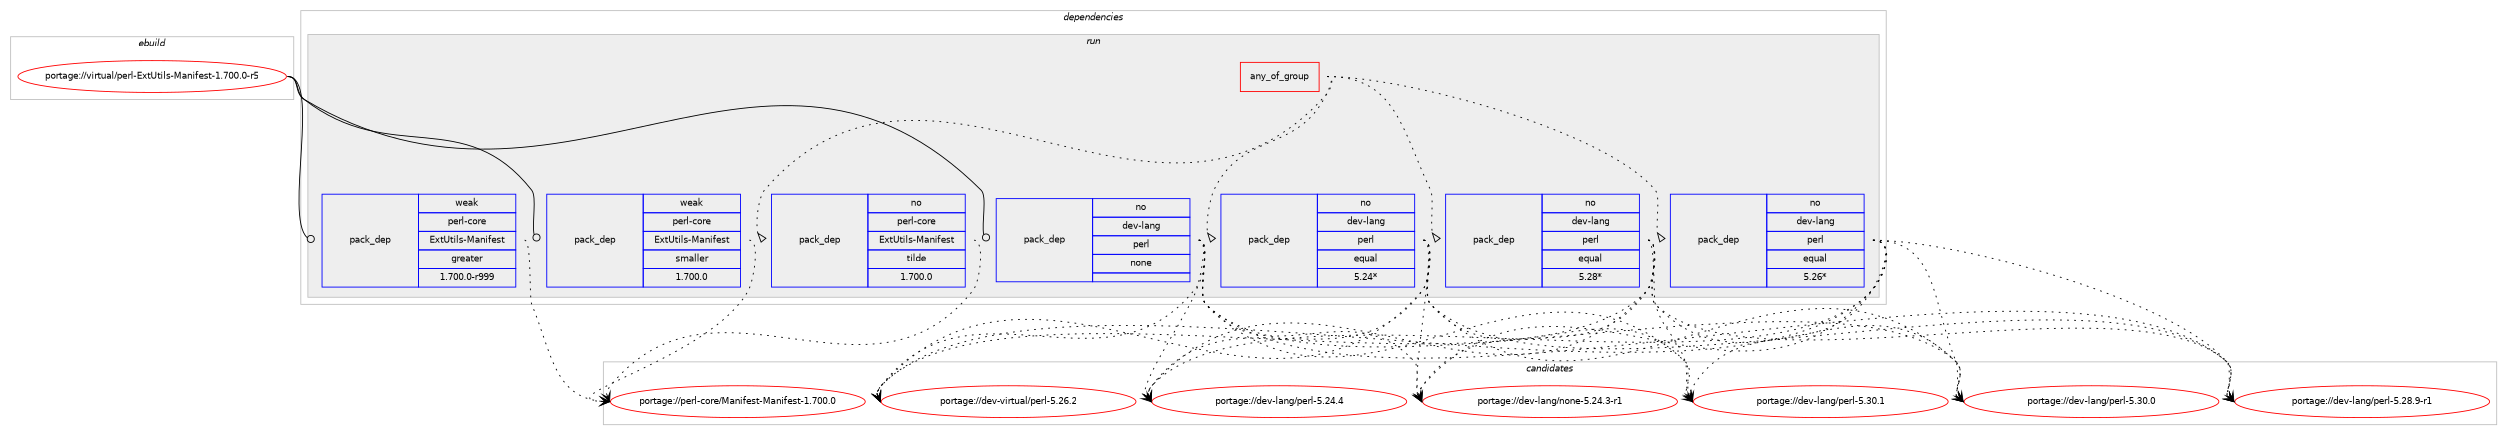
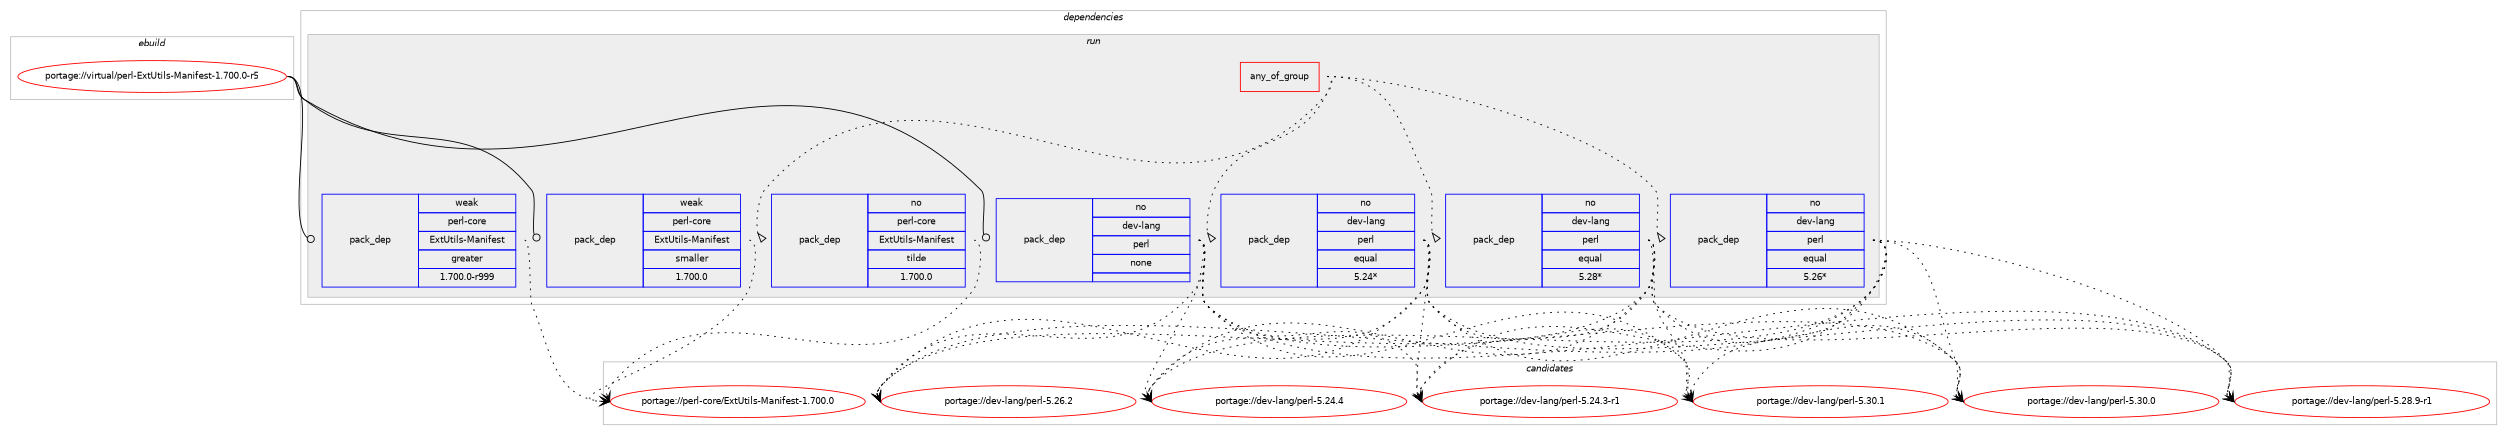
(738, 402) -> (738, 402)
(1009, 402) -> (1009, 402)
(1550, 402) -> (1550, 402)
